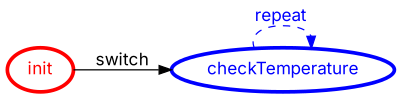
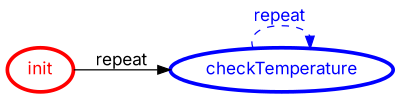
(123, 61) -> (122, 61)
